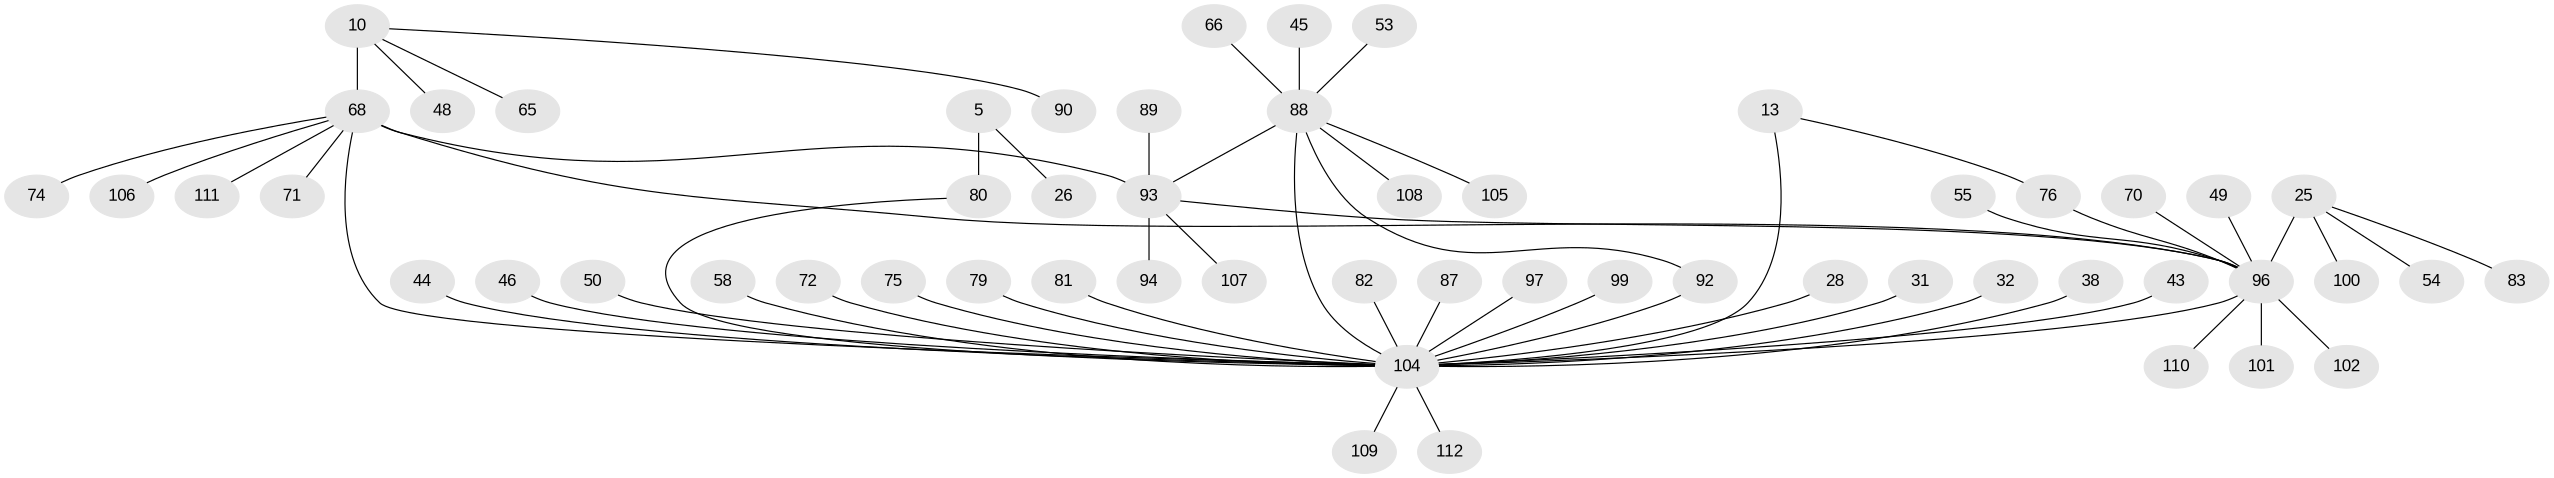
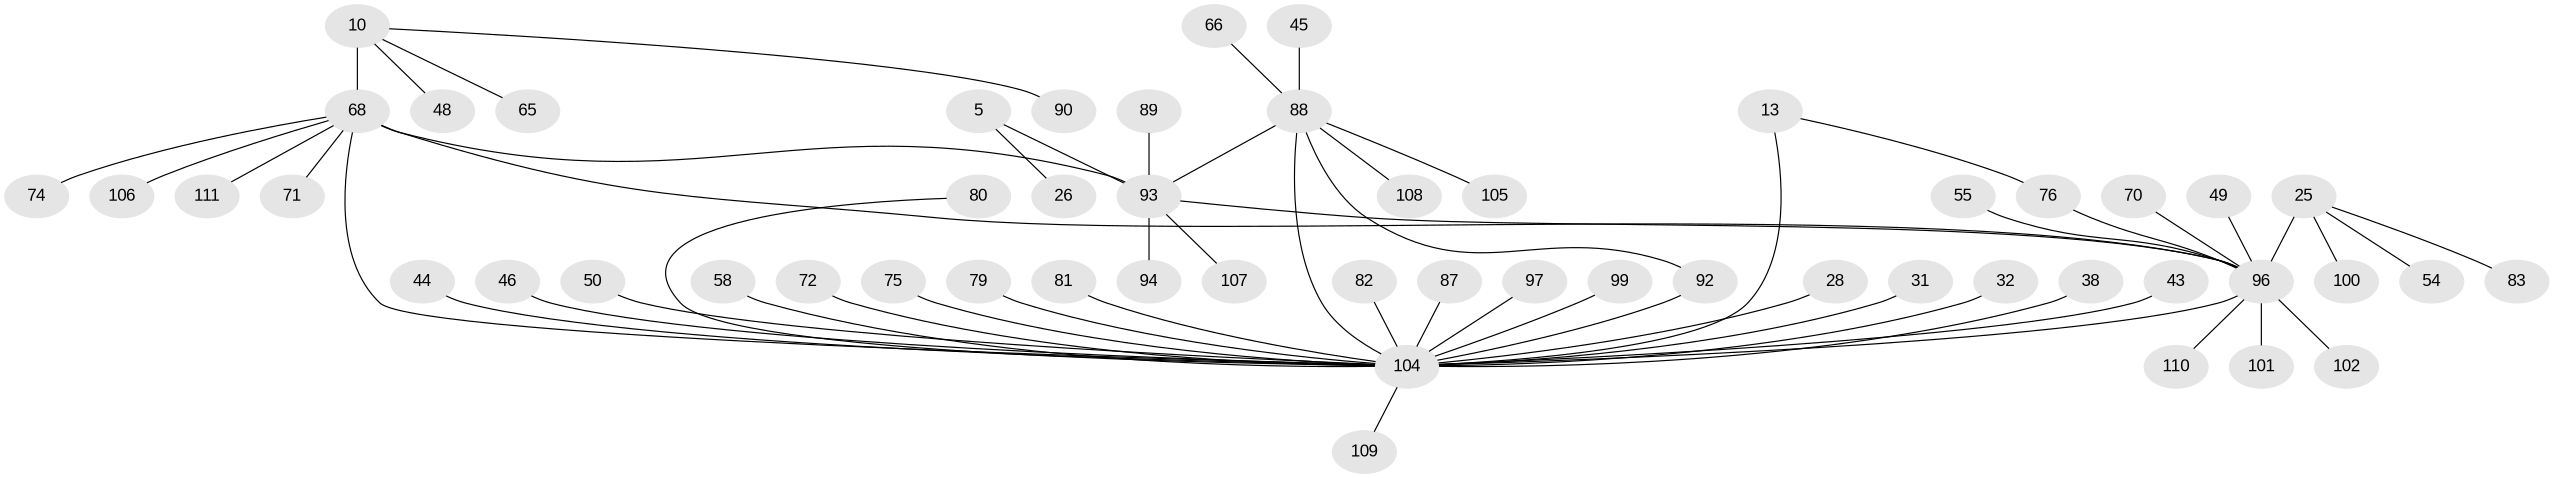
(1384, 26) -> none
(979, 160) -> (1064, 154)
(1450, 452) -> none
